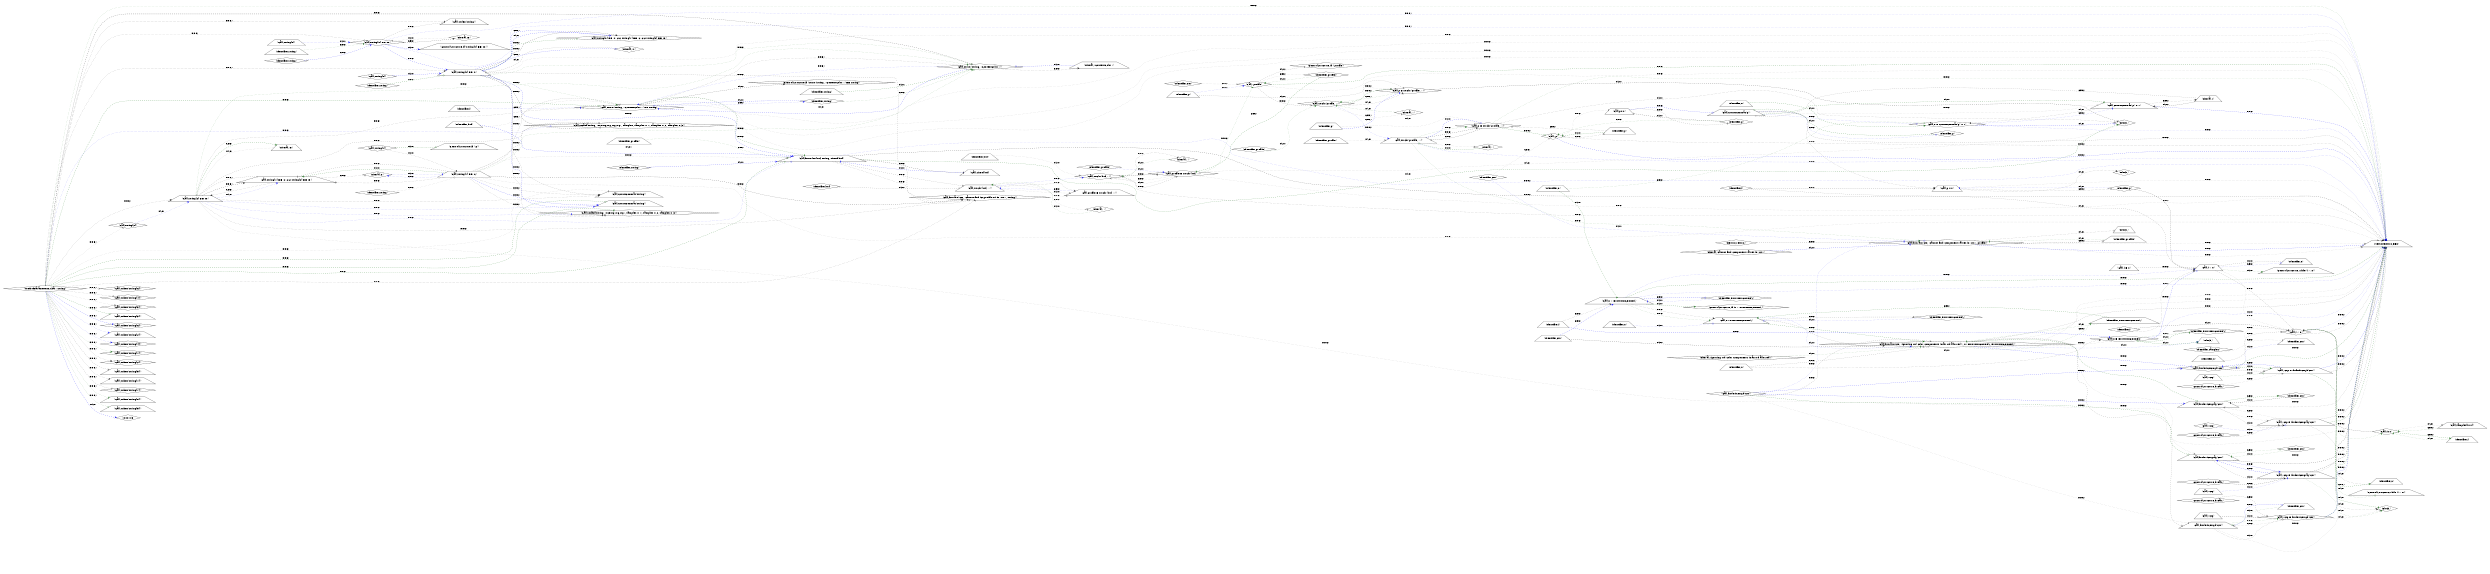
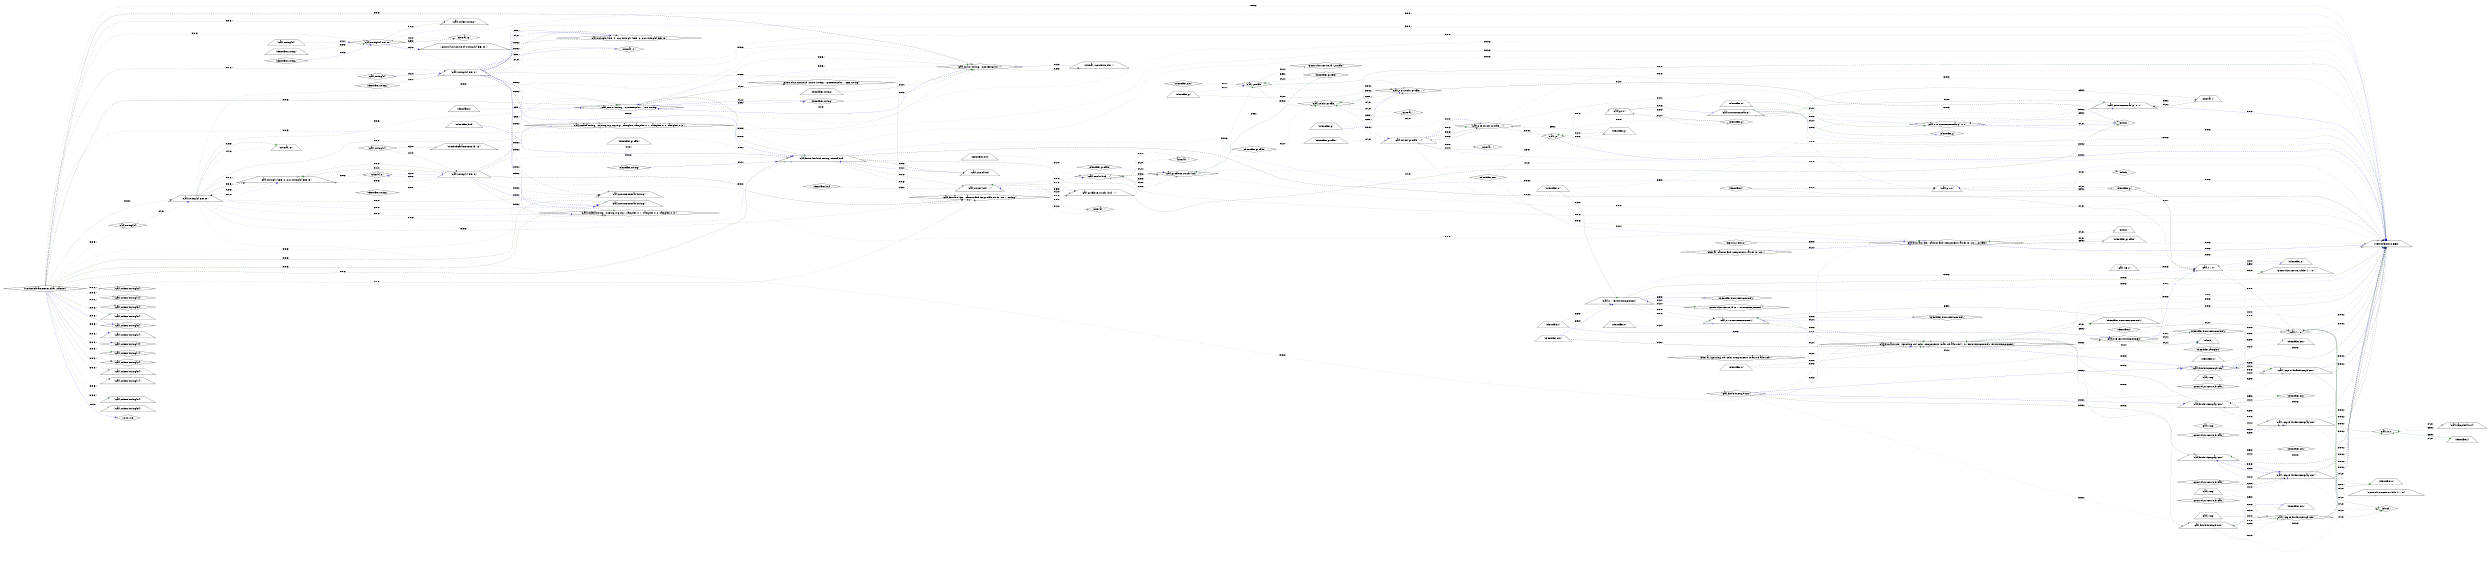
(412, 61) -> none
(2082, 109) -> (2082, 109)
(464, 147) -> (464, 147)
(45, 289) -> (45, 289)
(1370, 357) -> (1233, 349)
(128, 390) -> none
